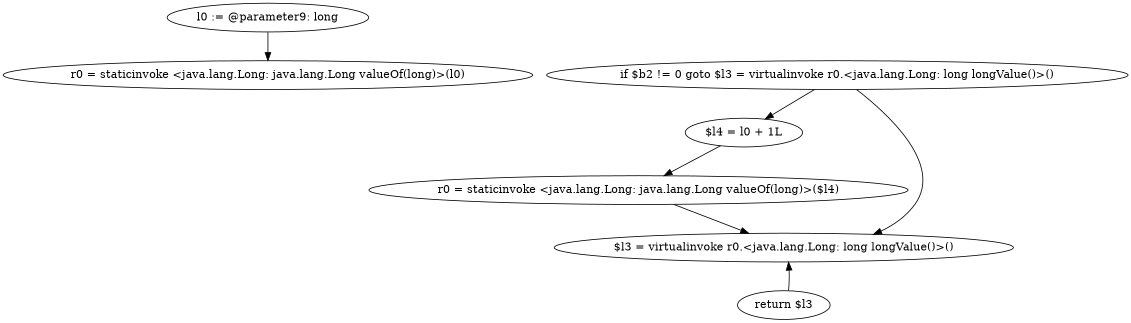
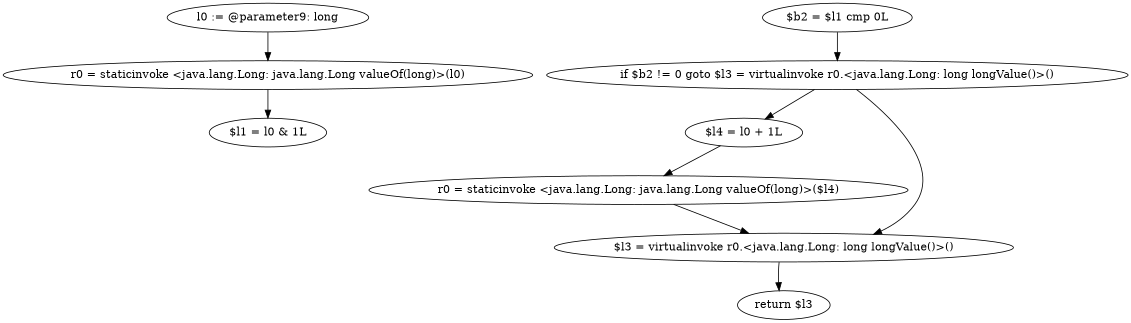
none -> (837, 18)
none -> (268, 133)
(789, 280) -> (778, 272)
